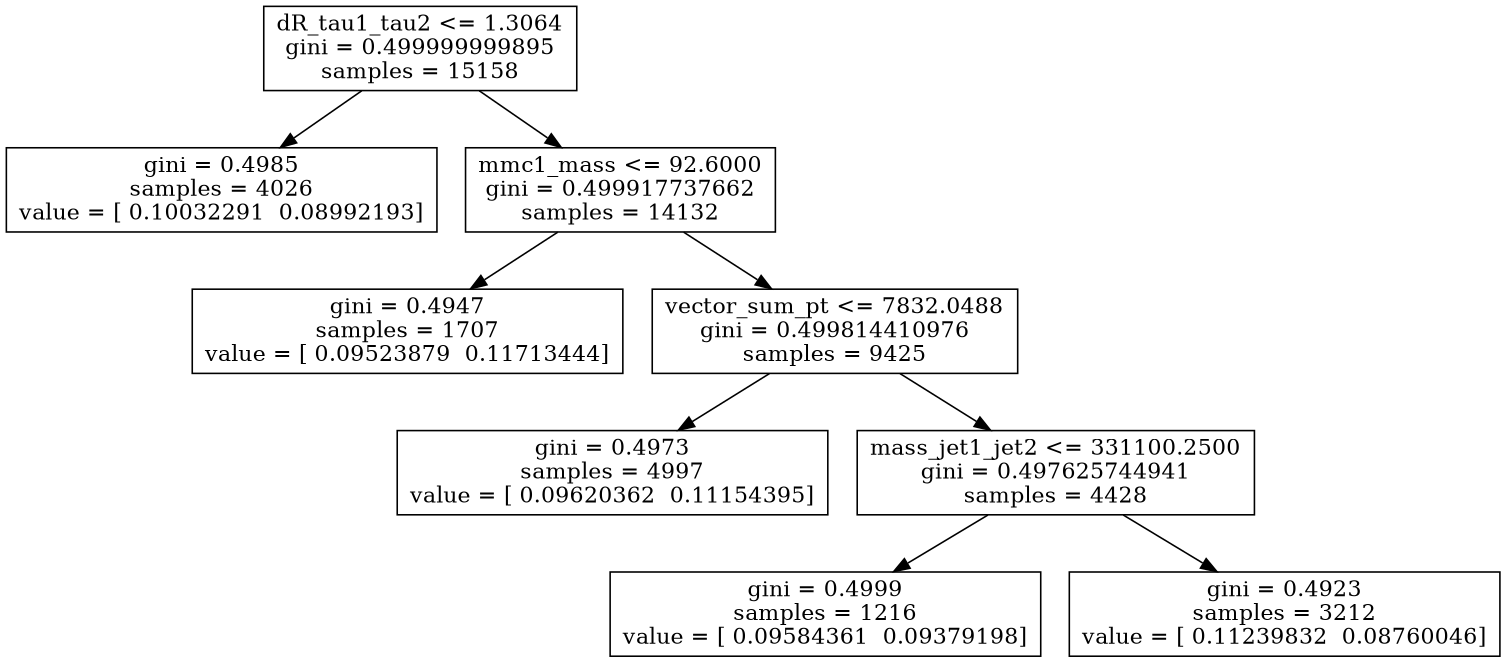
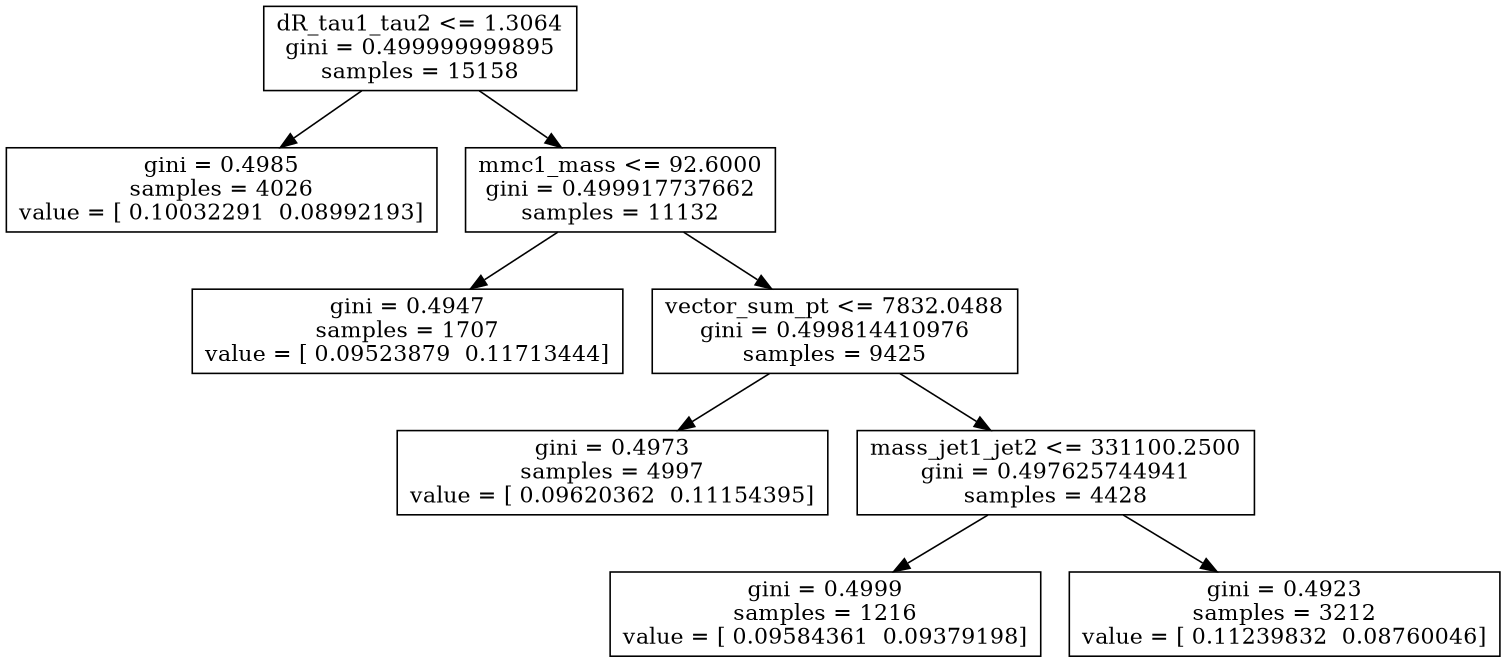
(620, 190) -> (620, 190)
